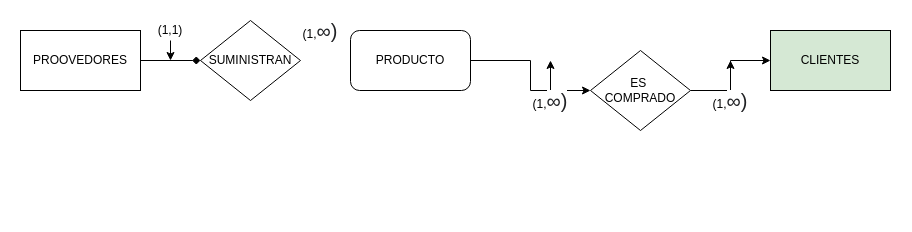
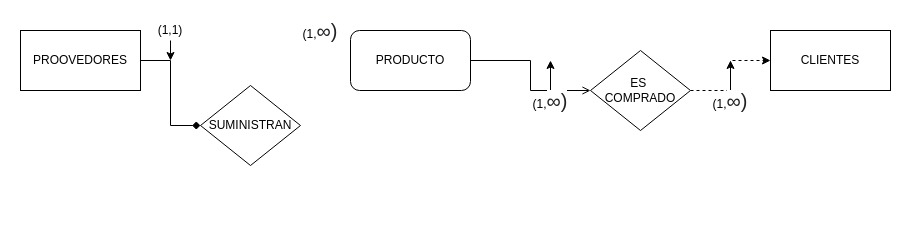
(251, 61) -> (251, 126)
(831, 61) -> (831, 61)
(582, 91) -> (584, 91)
(710, 91) -> (710, 91)
